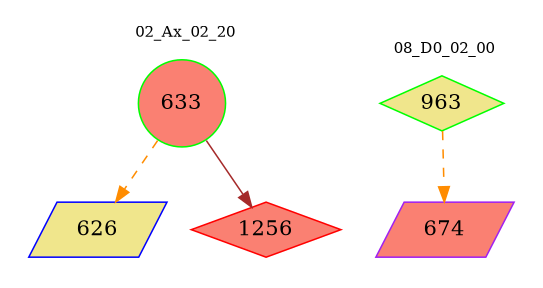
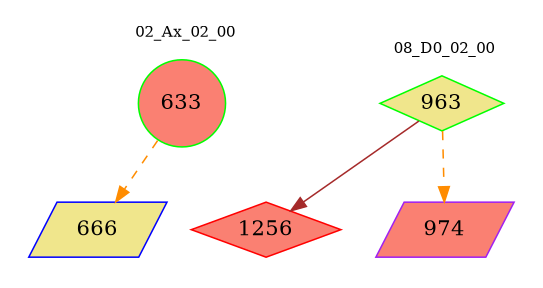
(186, 33) -> (186, 33)
(225, 167) -> (376, 151)
(98, 230) -> (98, 230)
(445, 230) -> (445, 230)
